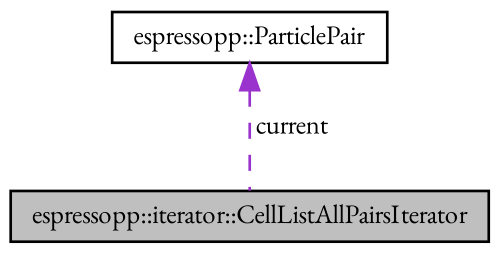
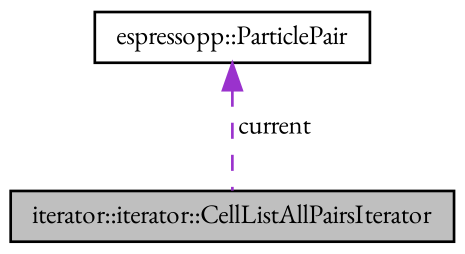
(250, 216) -> (232, 216)
